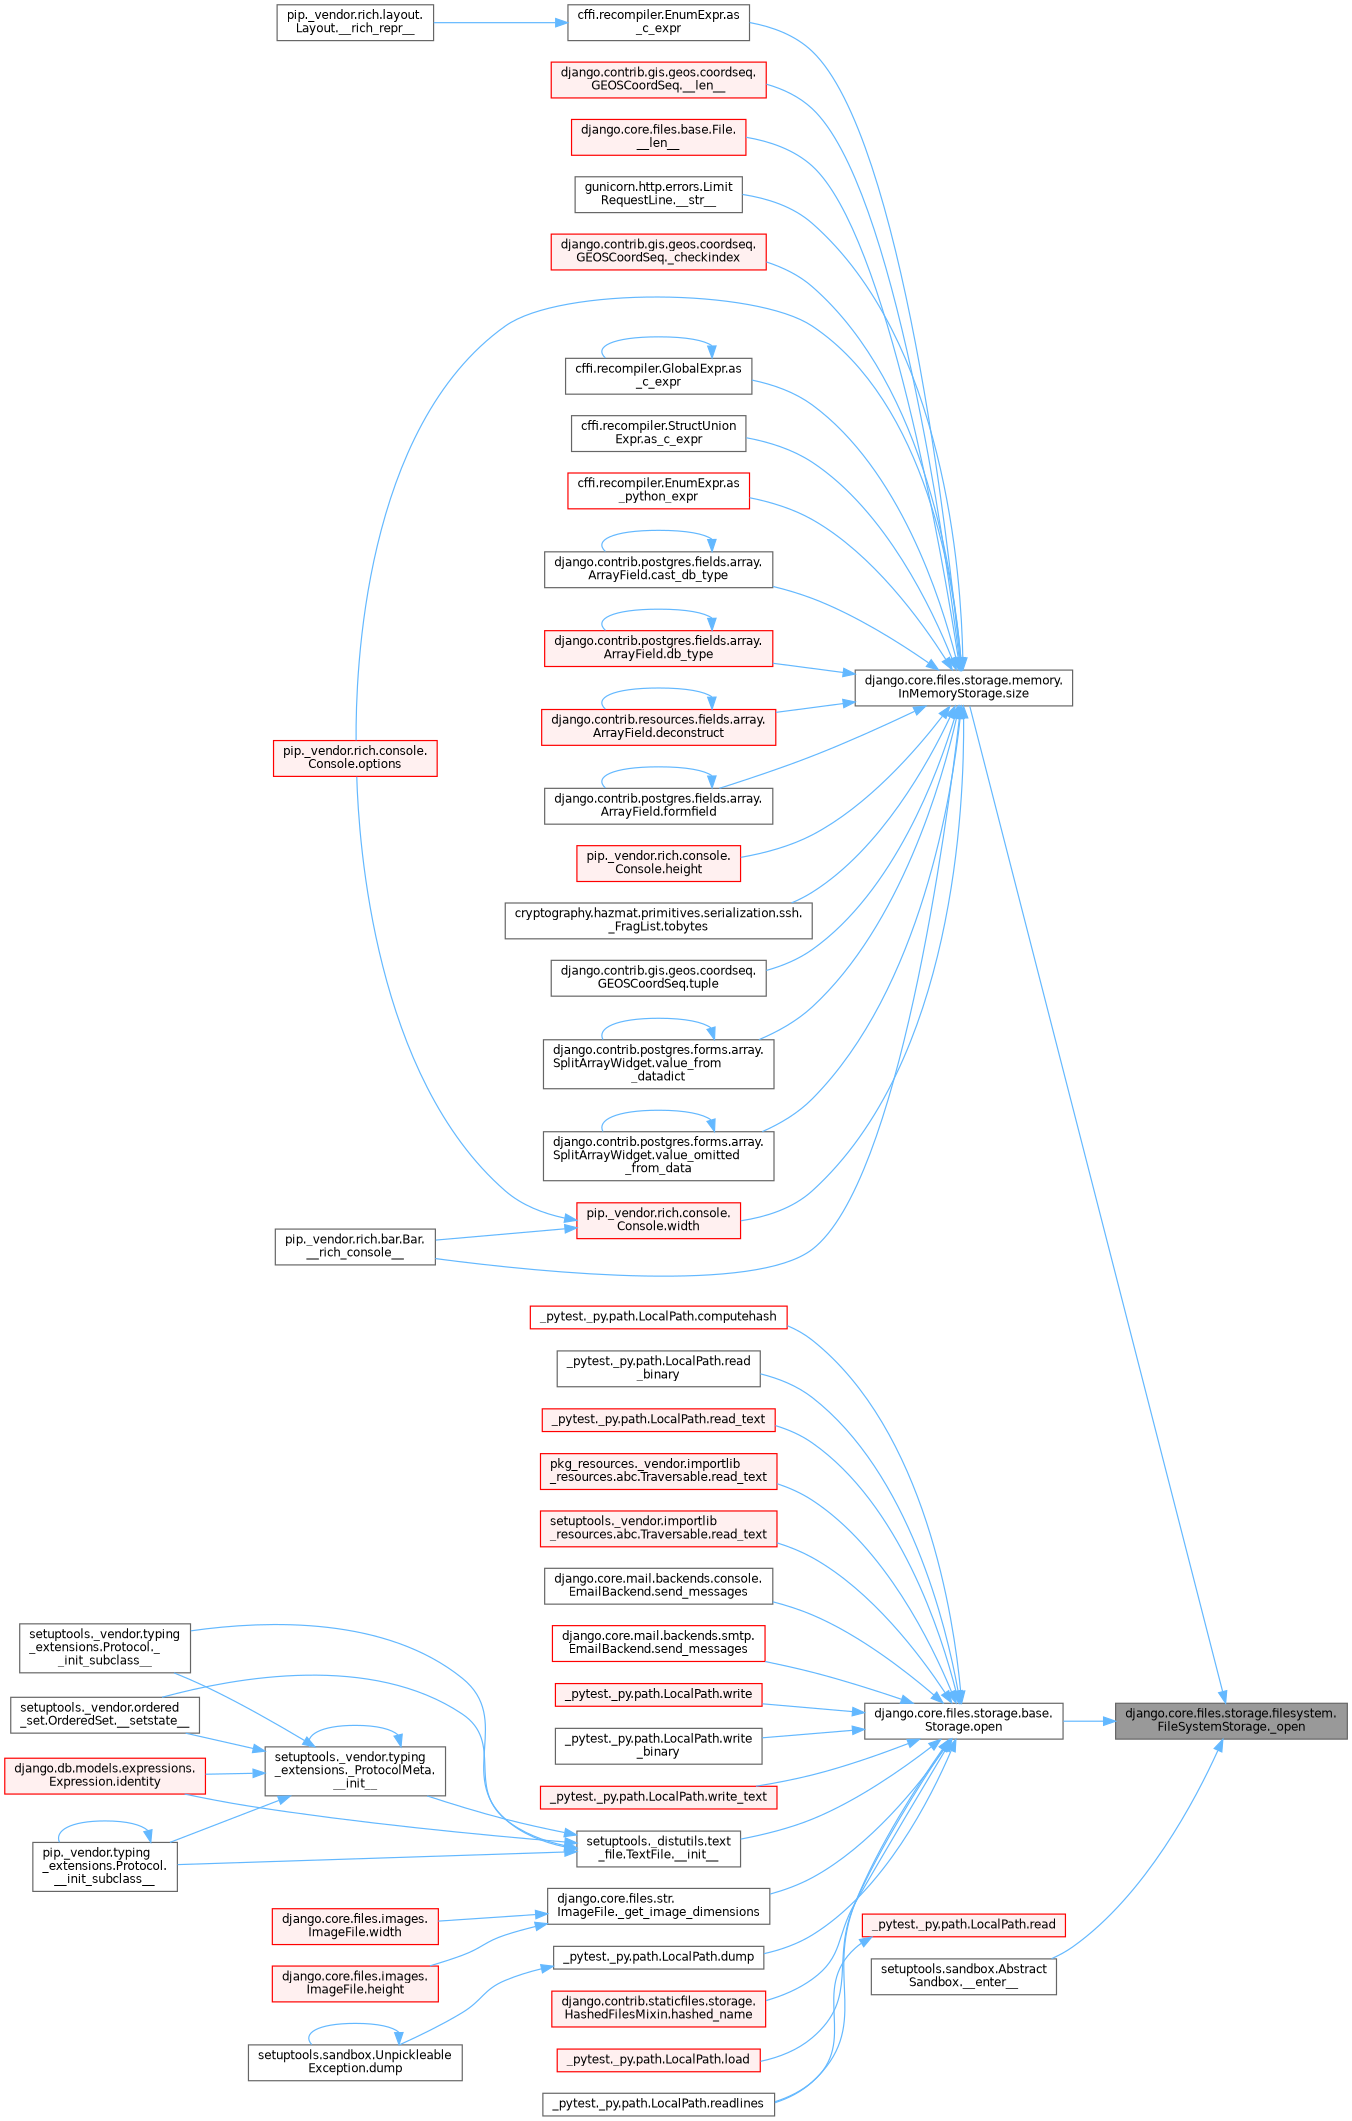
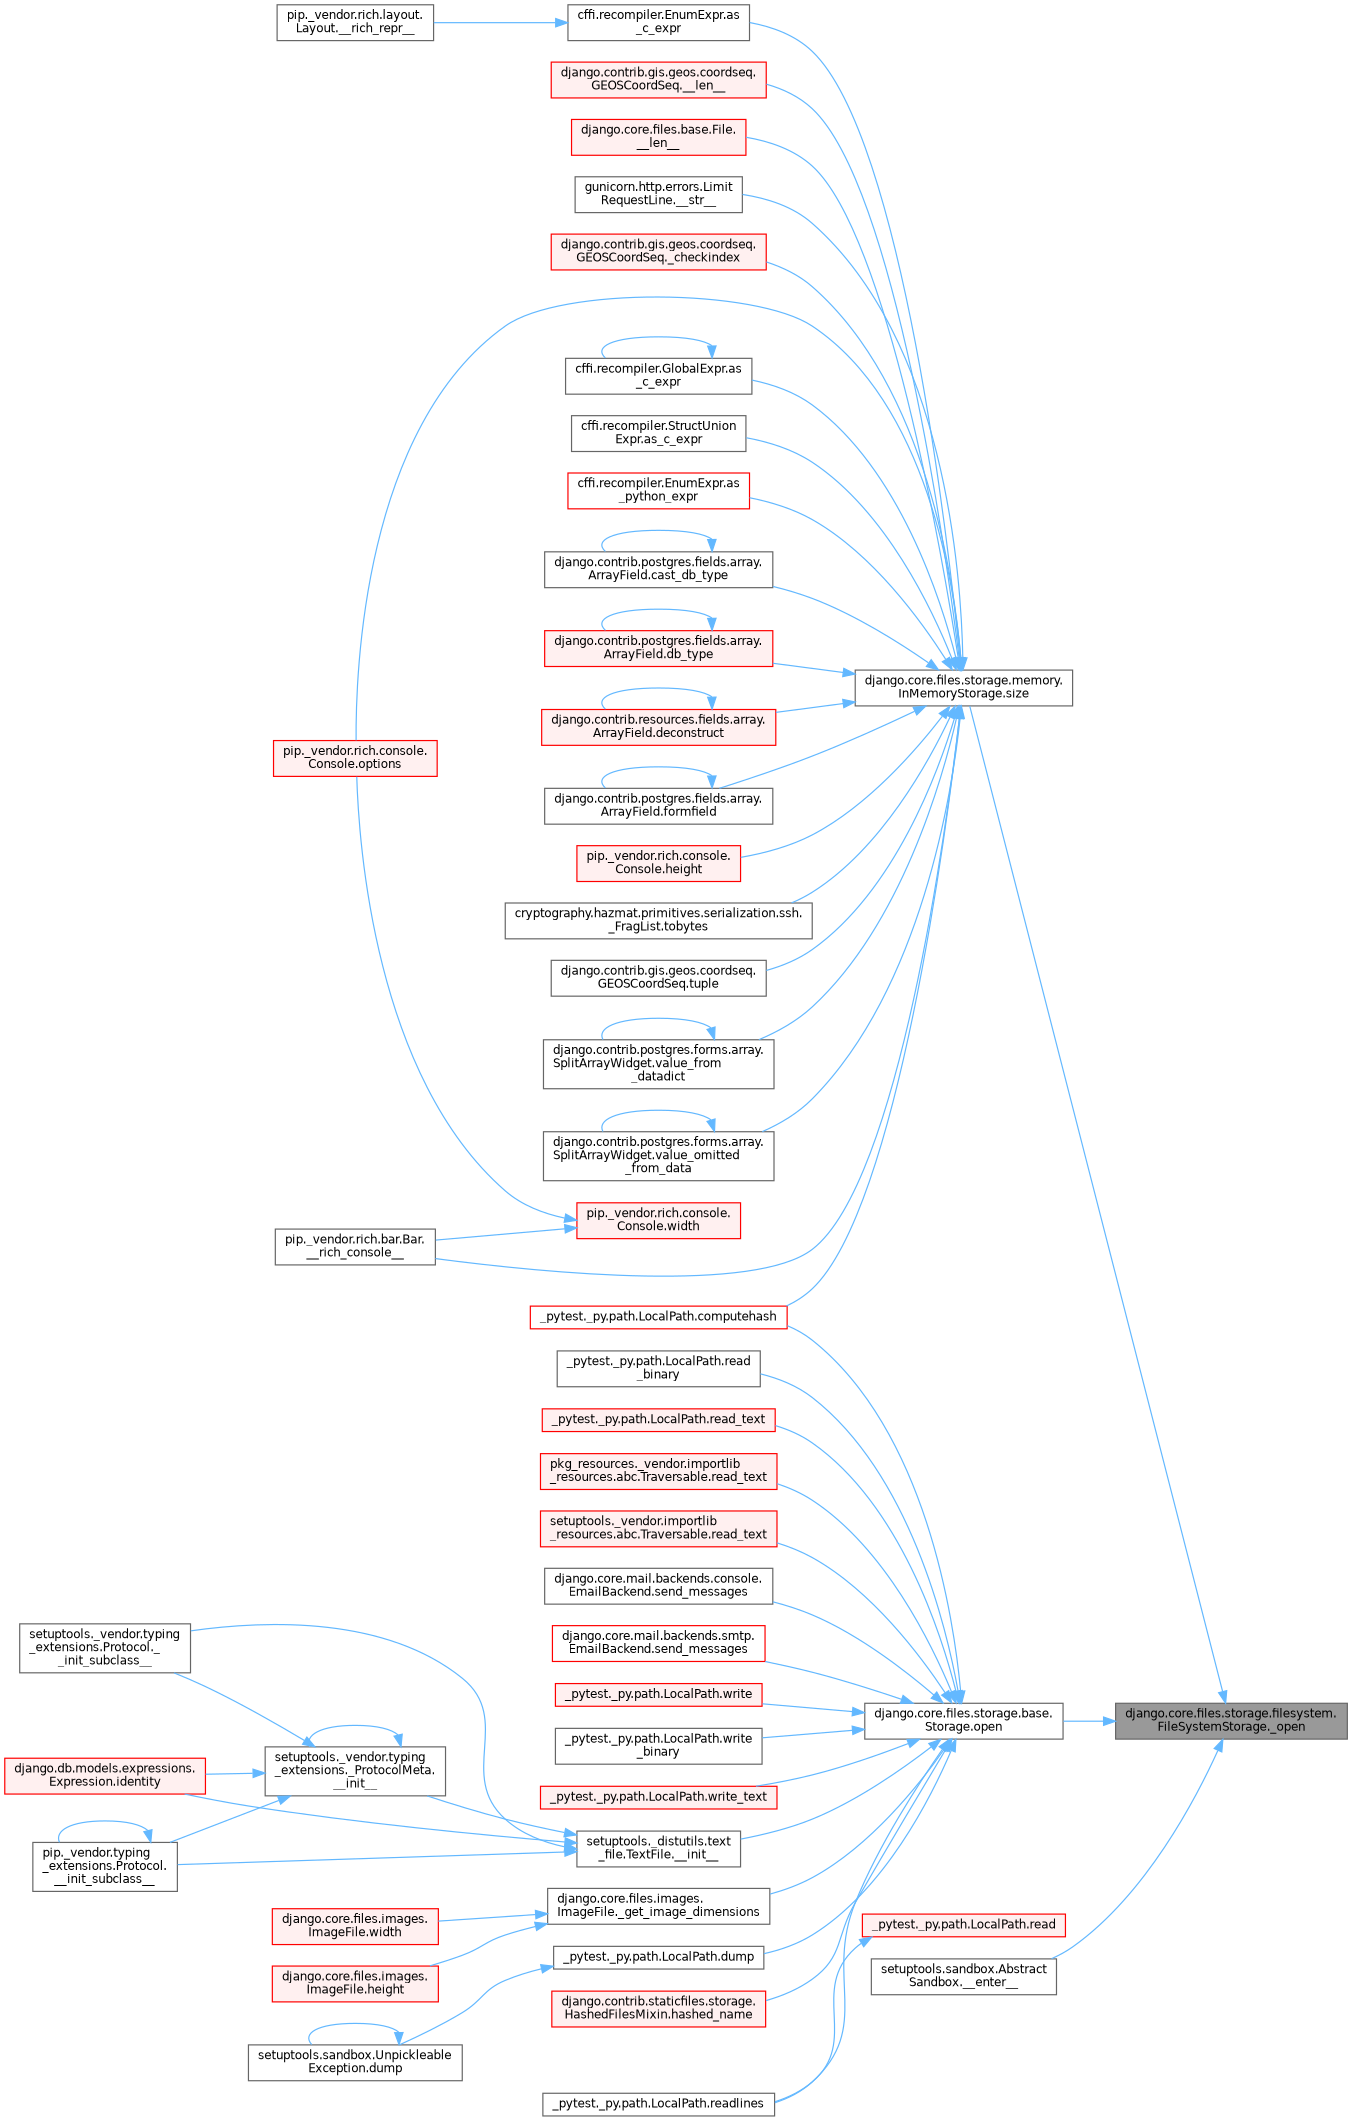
(923, 1008) -> (875, 1164)
(105, 1715) -> none
(659, 1906) -> (659, 1906)
(659, 2060) -> none
